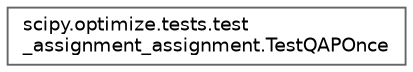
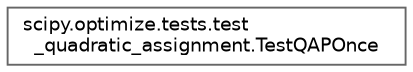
(207, 36) -> (207, 36)
